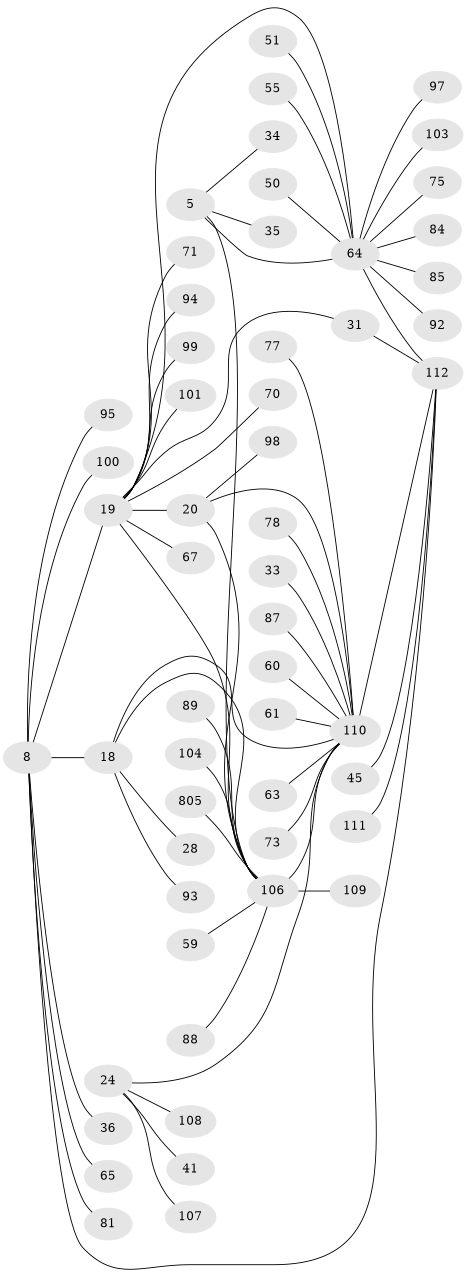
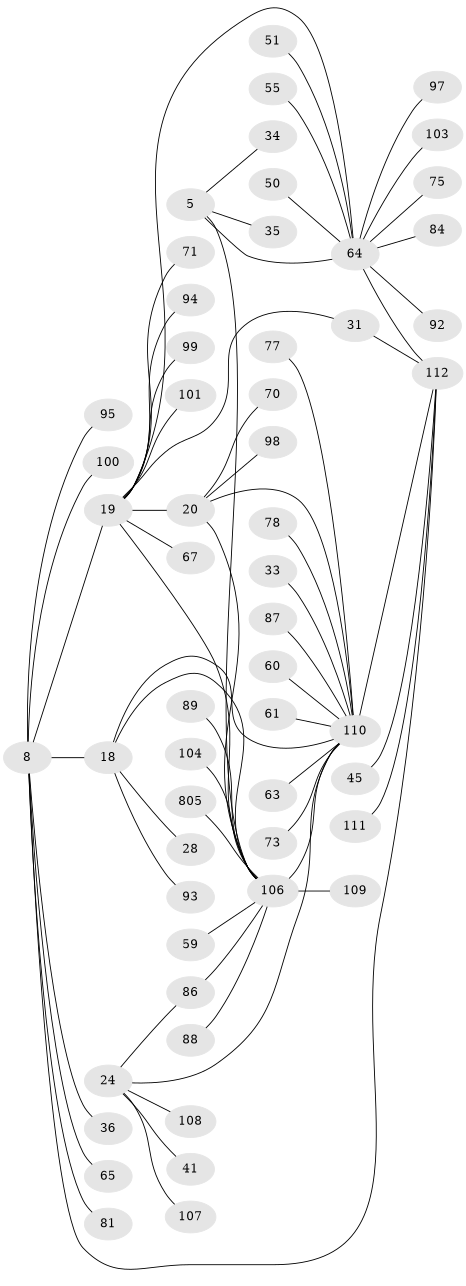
(438, 278) -> none
(198, 461) -> (231, 452)
none -> (191, 993)
